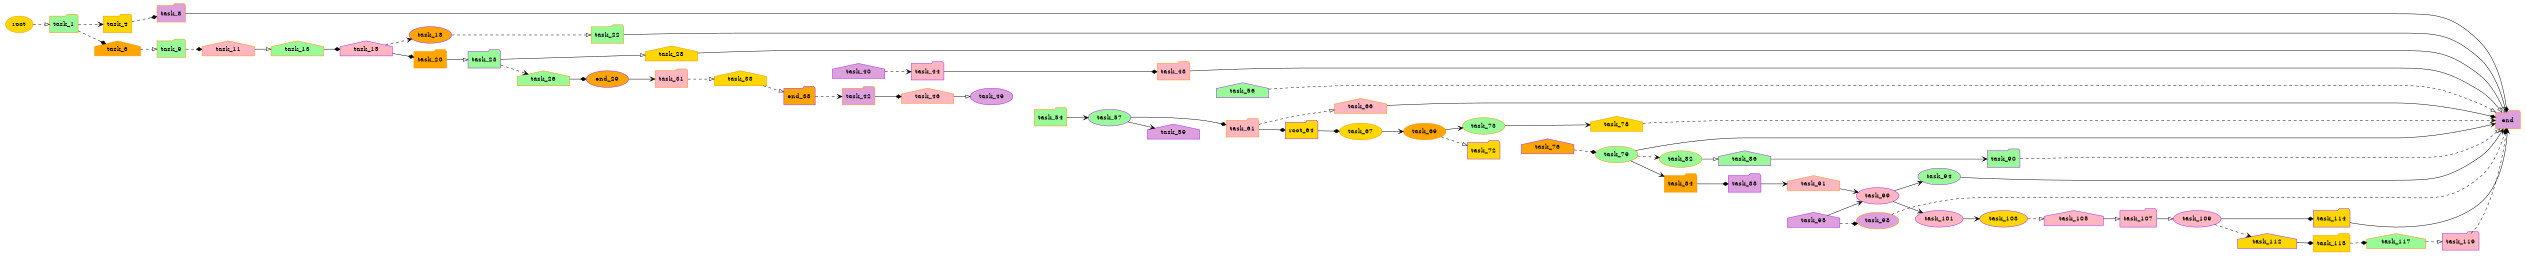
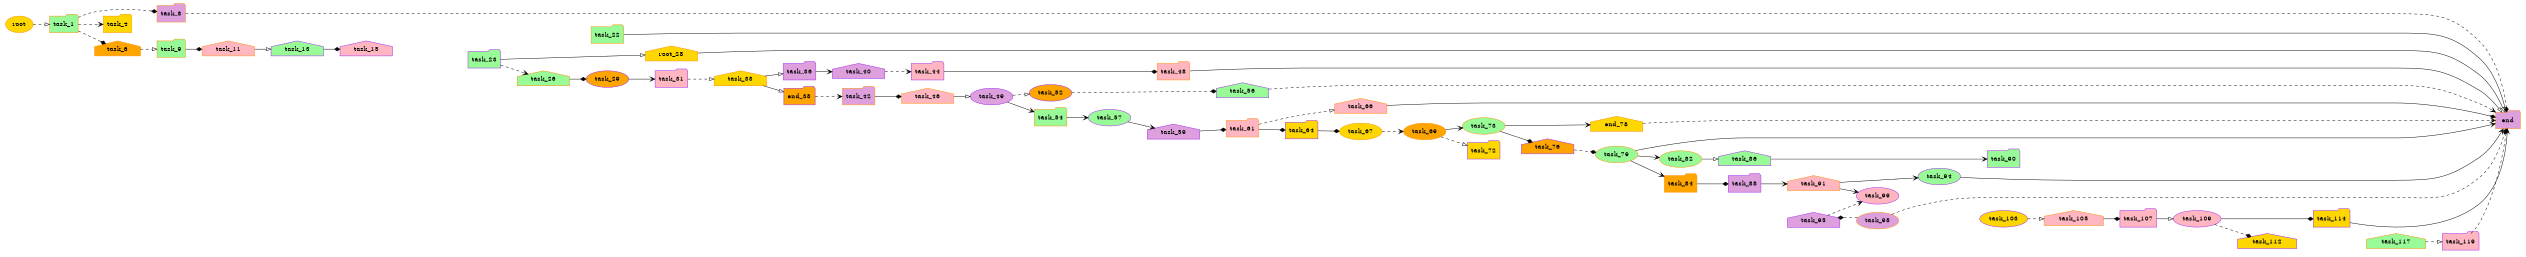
(1372, 14) -> (1372, 14)
(142, 20) -> (114, 10)
(430, 35) -> none
(191, 49) -> (191, 49)
(297, 49) -> (297, 49)
(671, 54) -> (671, 54)
(430, 60) -> none
none -> (800, 72)
(607, 79) -> (607, 79)
(671, 79) -> (671, 79)
(1882, 86) -> (1882, 86)
(771, 88) -> (771, 88)
none -> (1051, 93)
none -> (1019, 106)
(1176, 118) -> (1210, 130)
(1617, 125) -> (1617, 125)
(1302, 131) -> (1302, 131)
(1390, 131) -> (1390, 131)
none -> (1514, 136)
(1646, 157) -> (1646, 157)
(2261, 157) -> none
(1906, 187) -> (1877, 180)
(1843, 209) -> (1843, 209)
(1939, 219) -> none
(2074, 219) -> (2074, 219)
(2109, 219) -> (2109, 219)
(1846, 224) -> (1850, 218)
(2230, 230) -> (2230, 230)
(2332, 244) -> none
